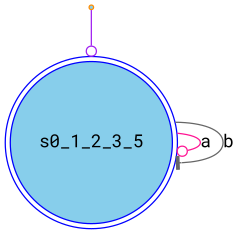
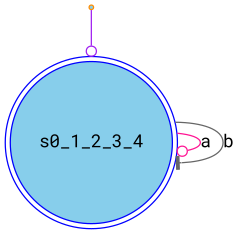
(91, 143) -> (91, 143)
